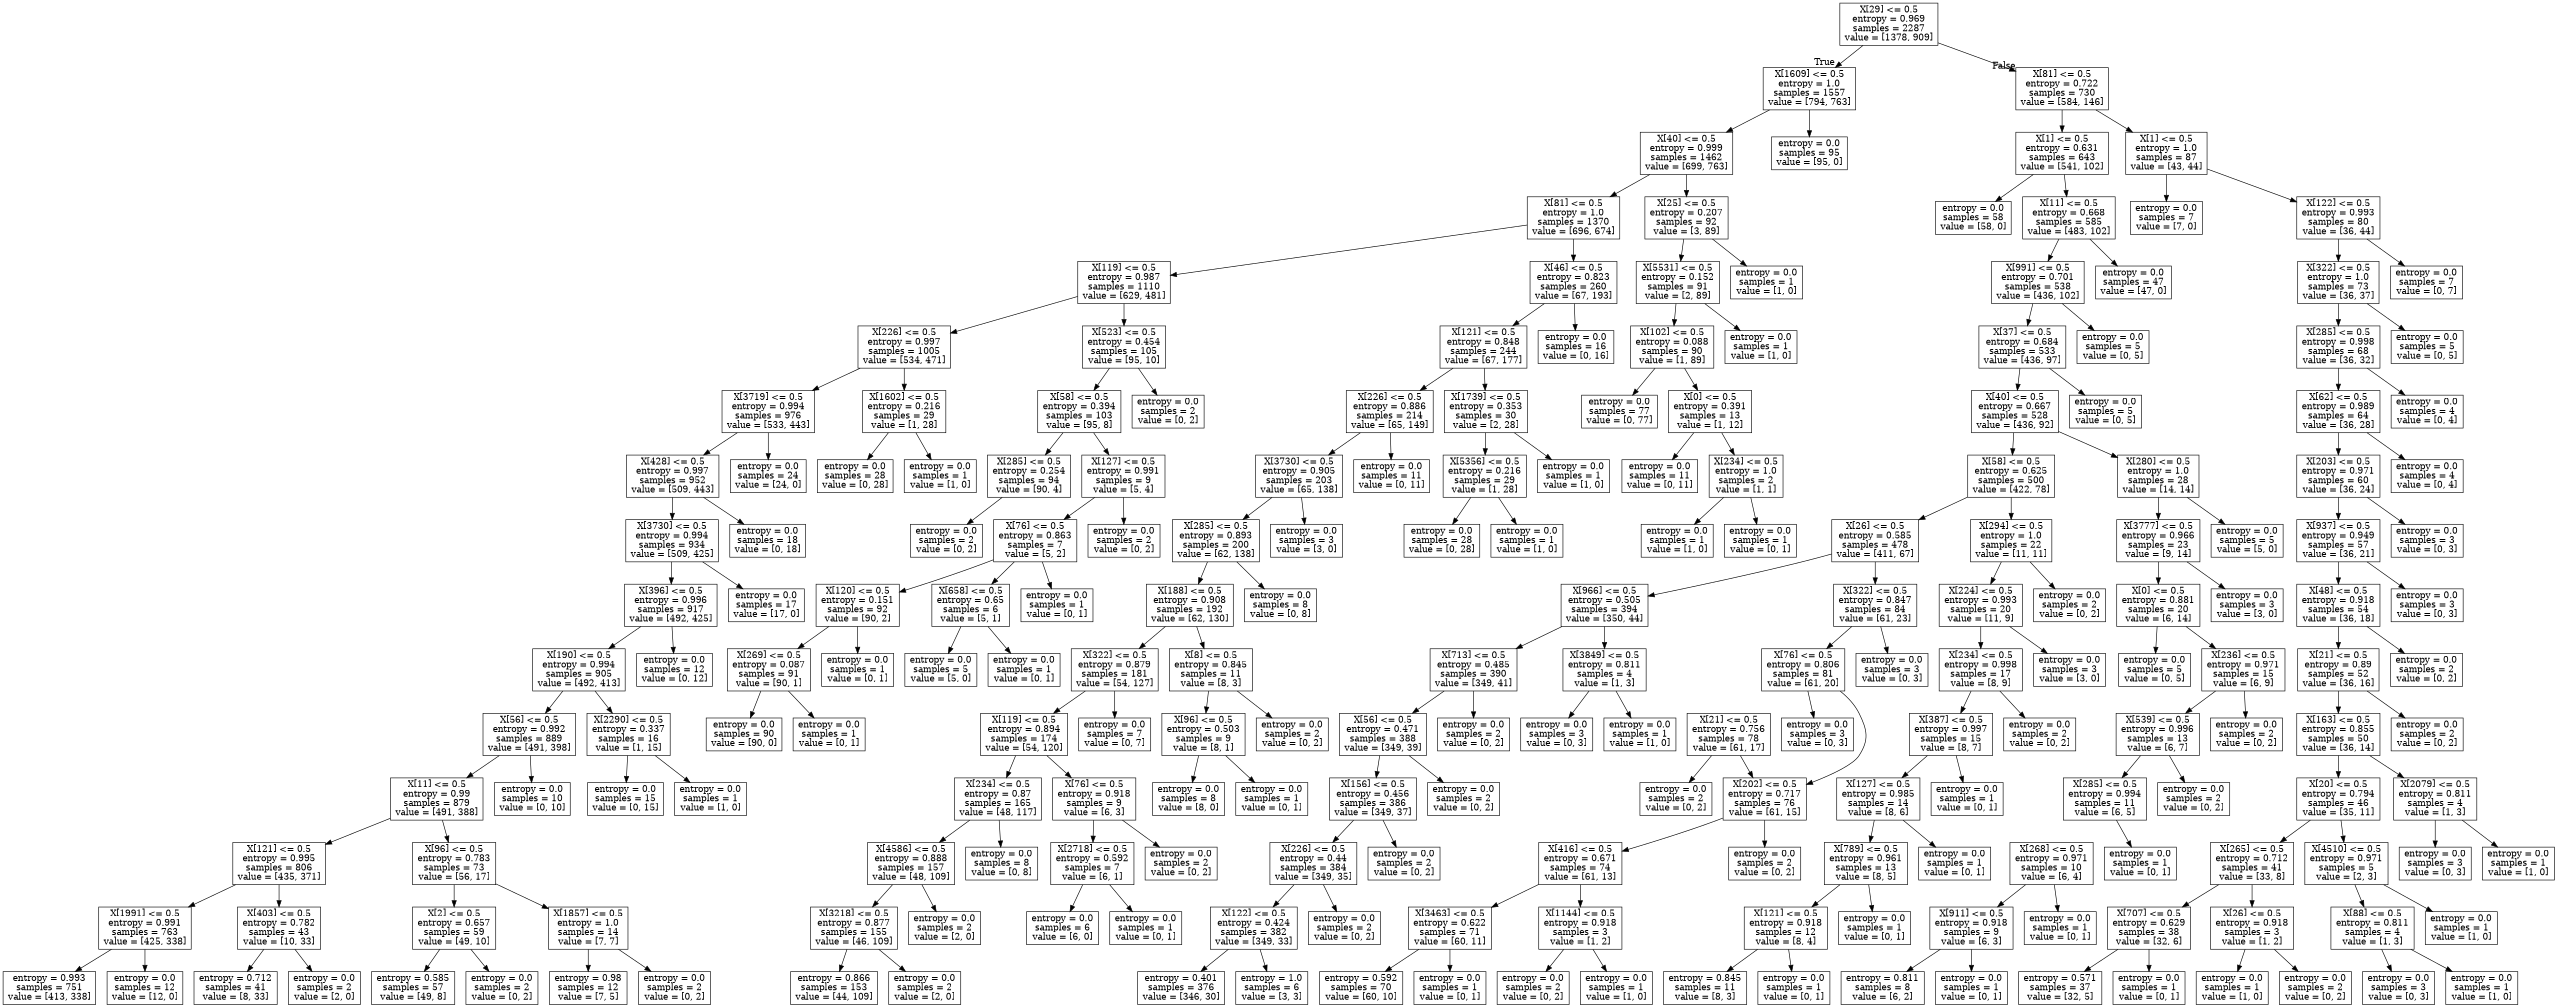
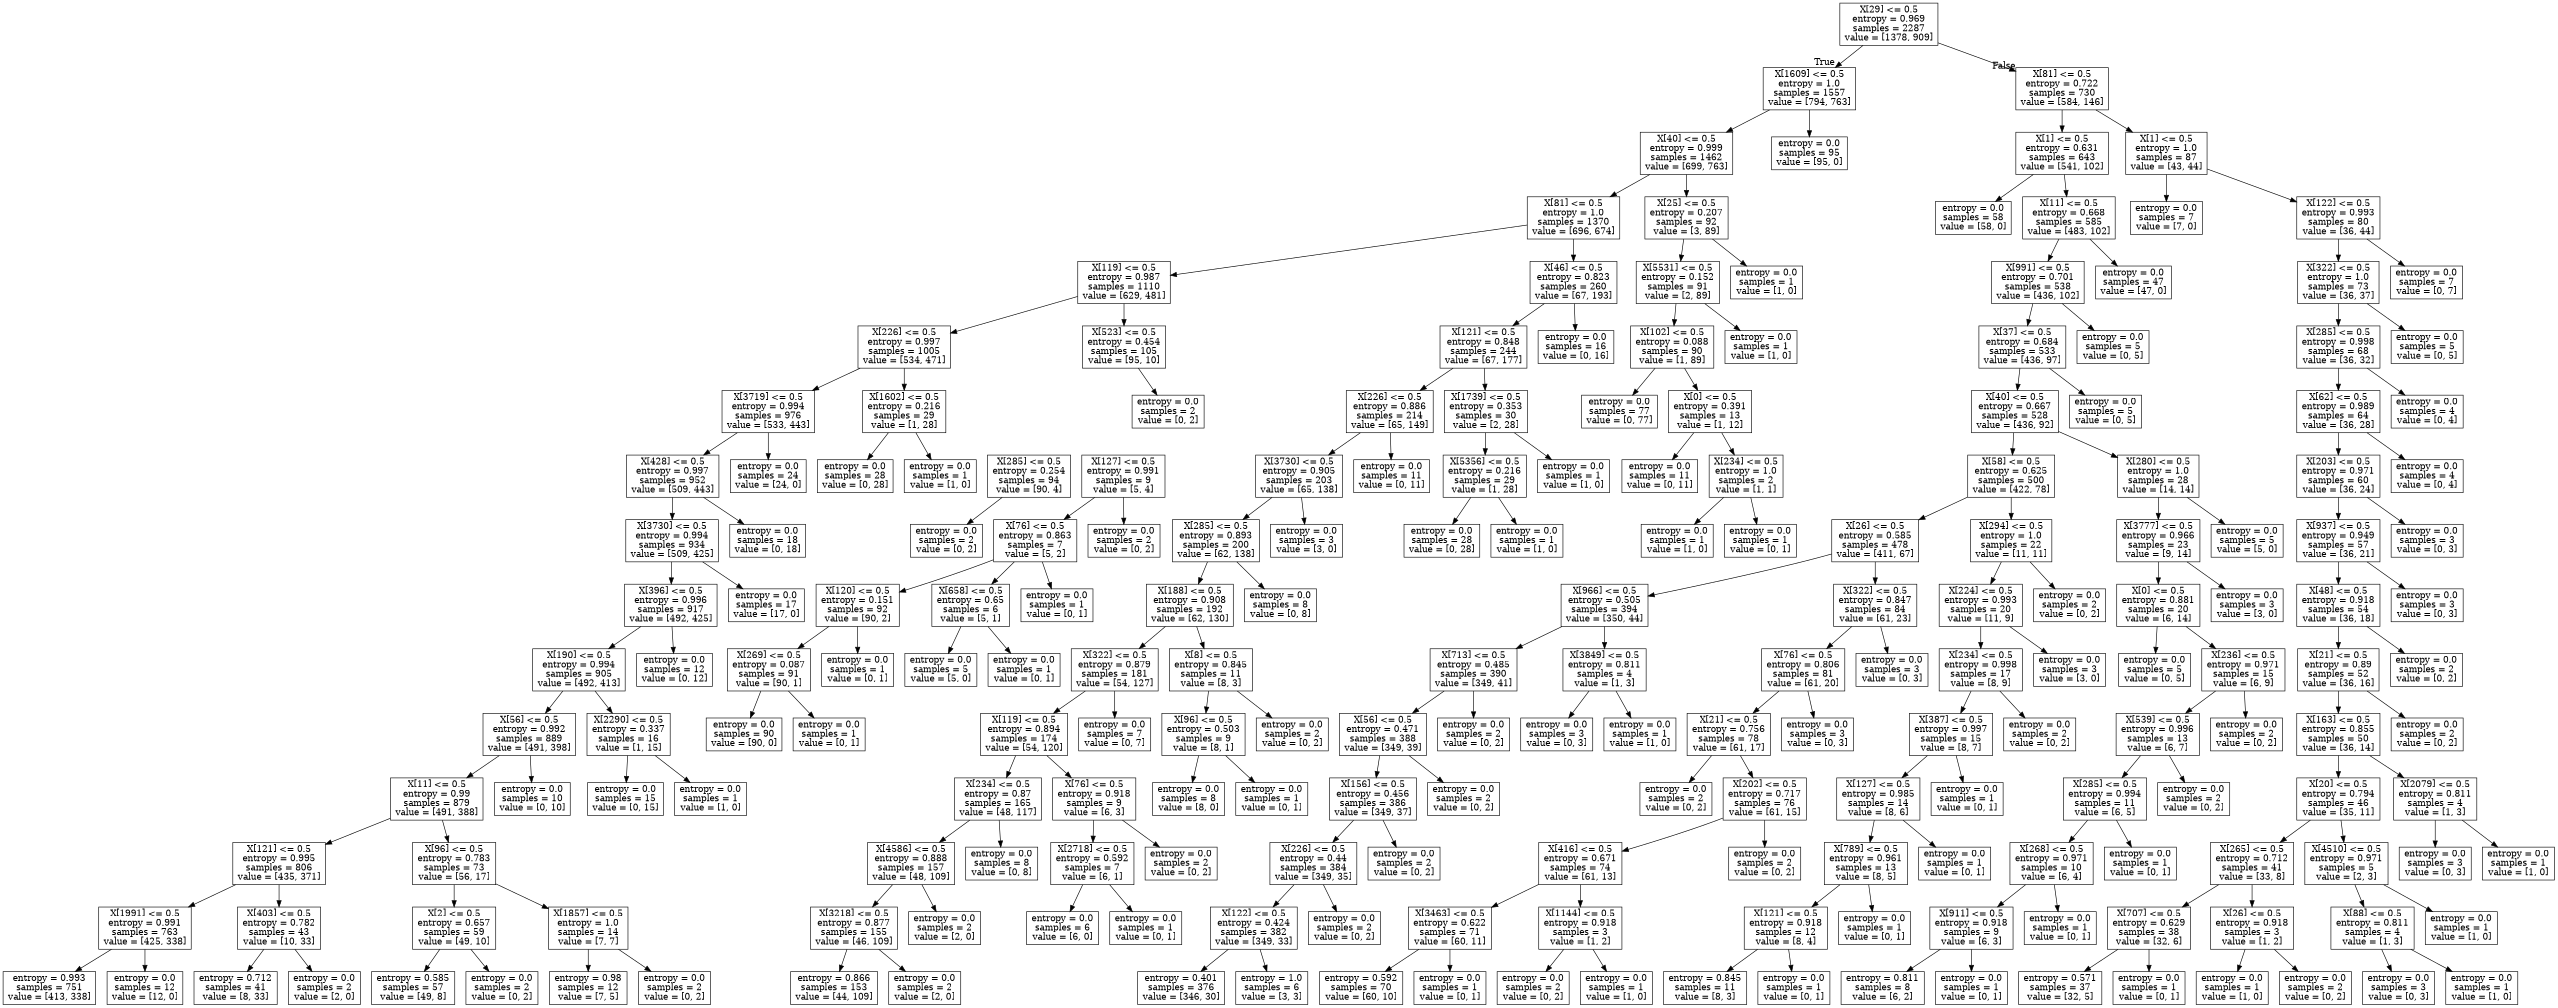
(1079, 412) -> none
(1864, 747) -> (1768, 700)
none -> (2080, 829)
